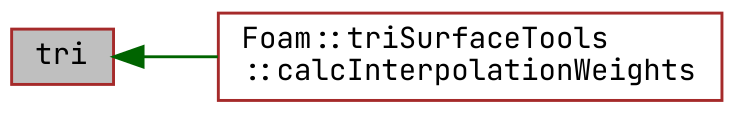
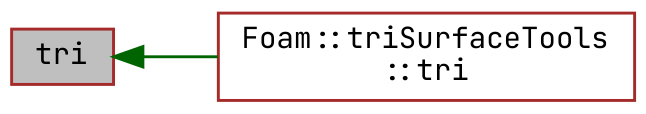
(470, 57) -> (426, 57)
